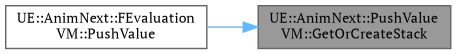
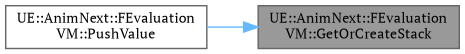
(354, 27) -> (359, 27)
